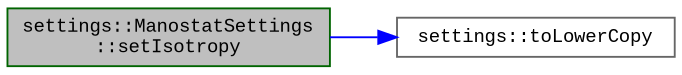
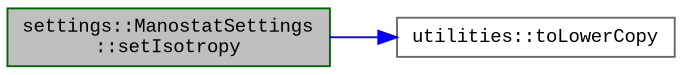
(536, 37) -> (536, 37)
